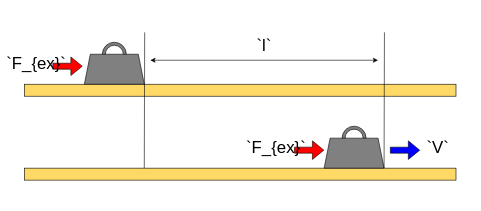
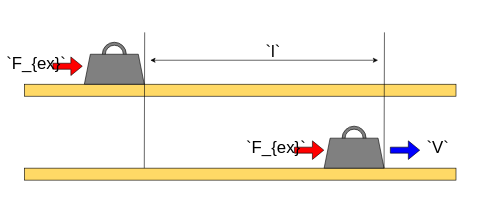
(264, 45) -> (273, 51)
